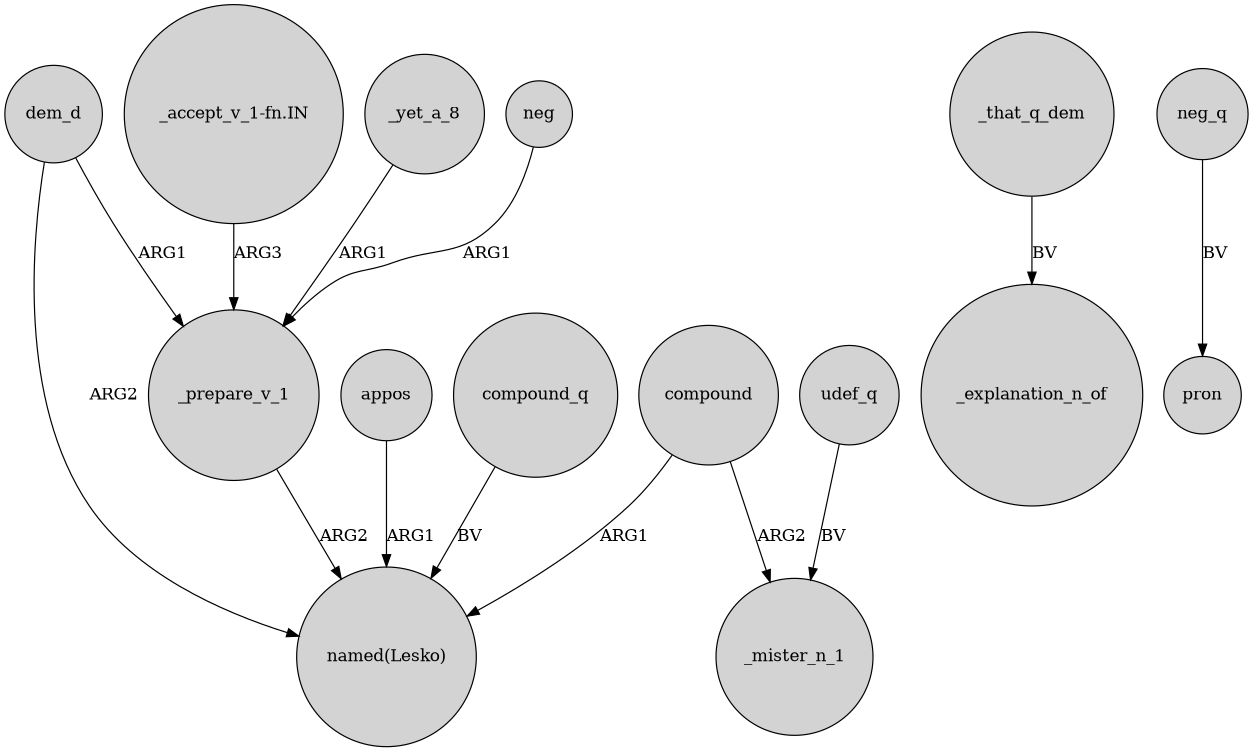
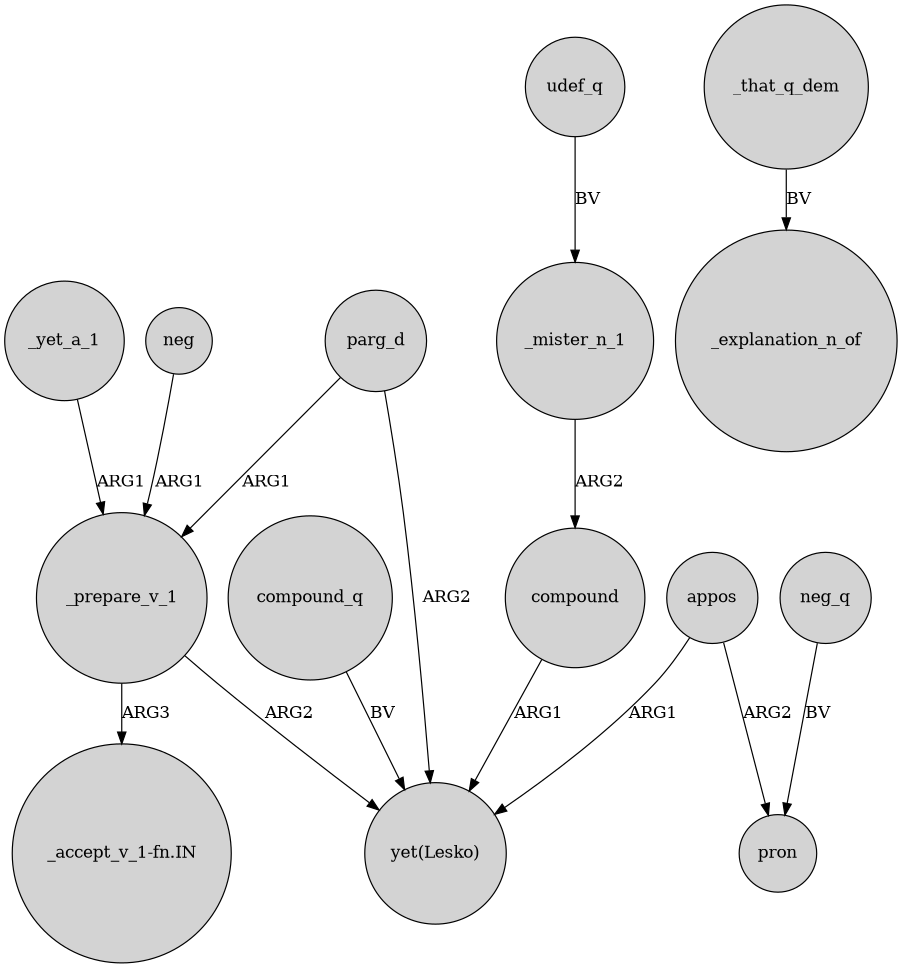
(54, 114) -> (376, 341)
(425, 114) -> (64, 341)
(234, 261) -> (122, 708)
(748, 516) -> (575, 468)
(386, 657) -> (436, 853)
none -> (744, 723)
